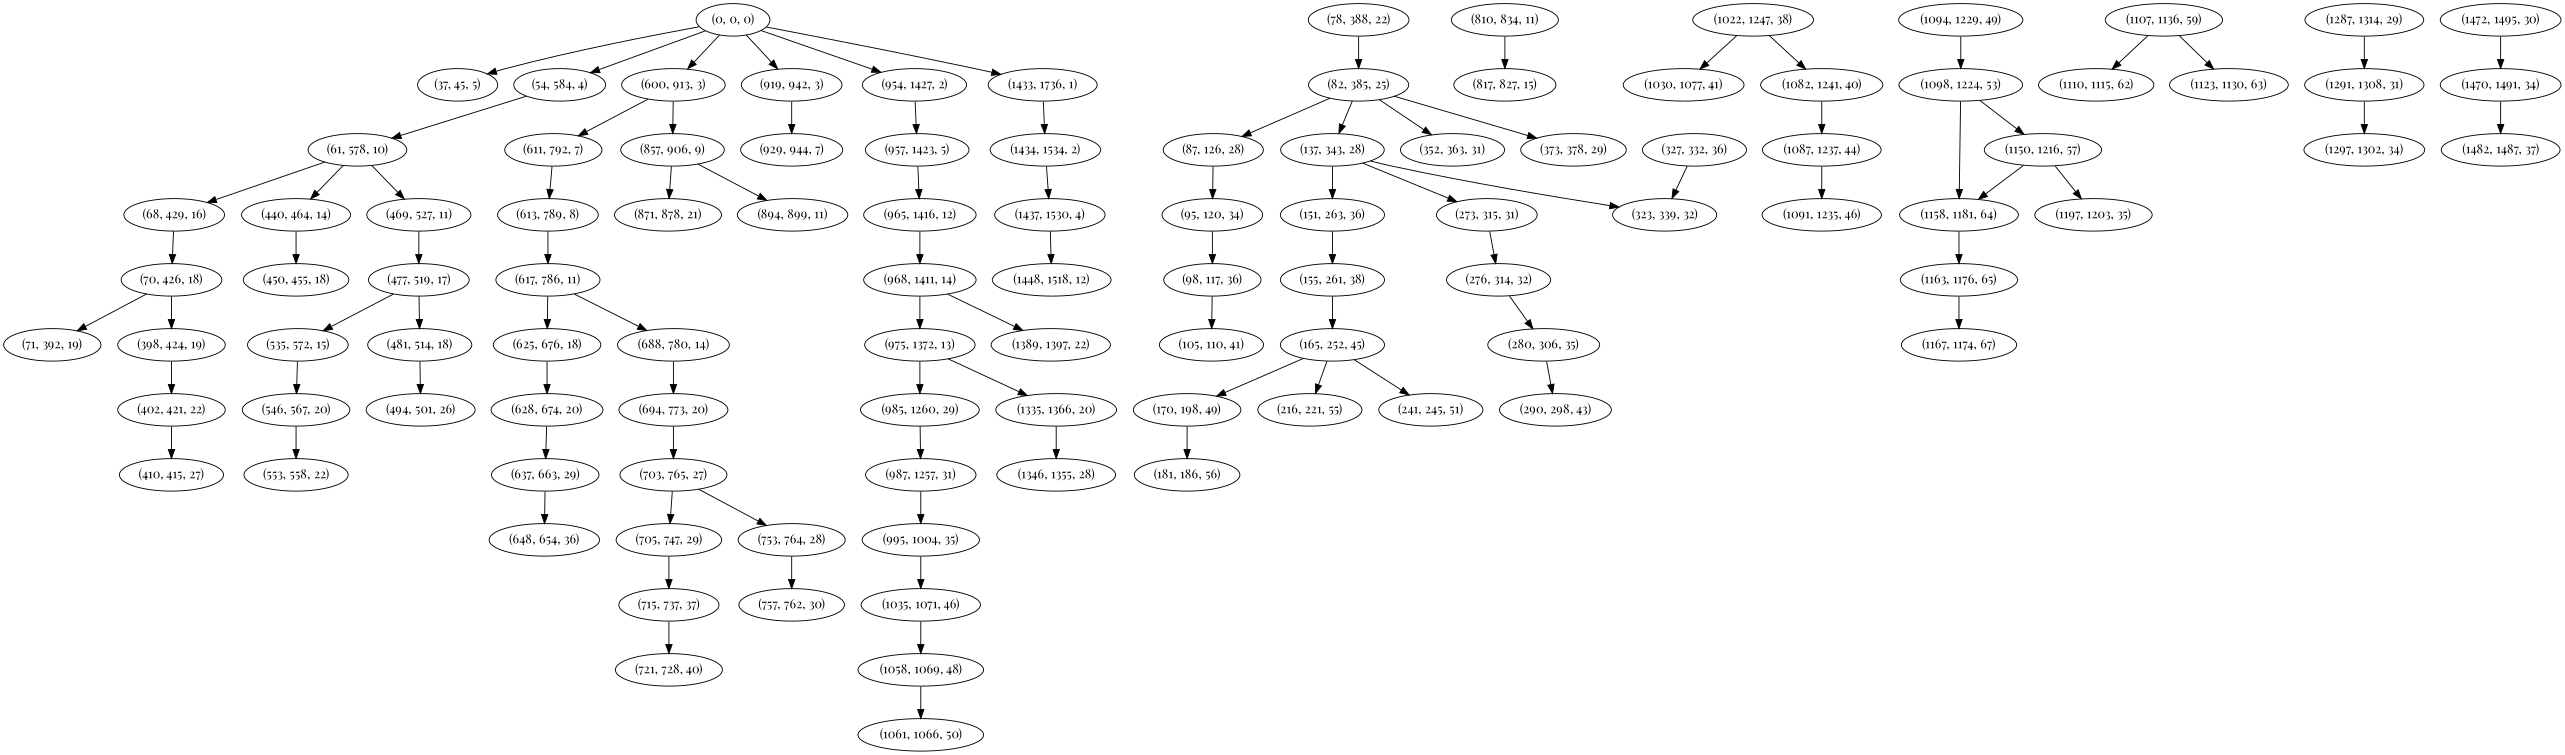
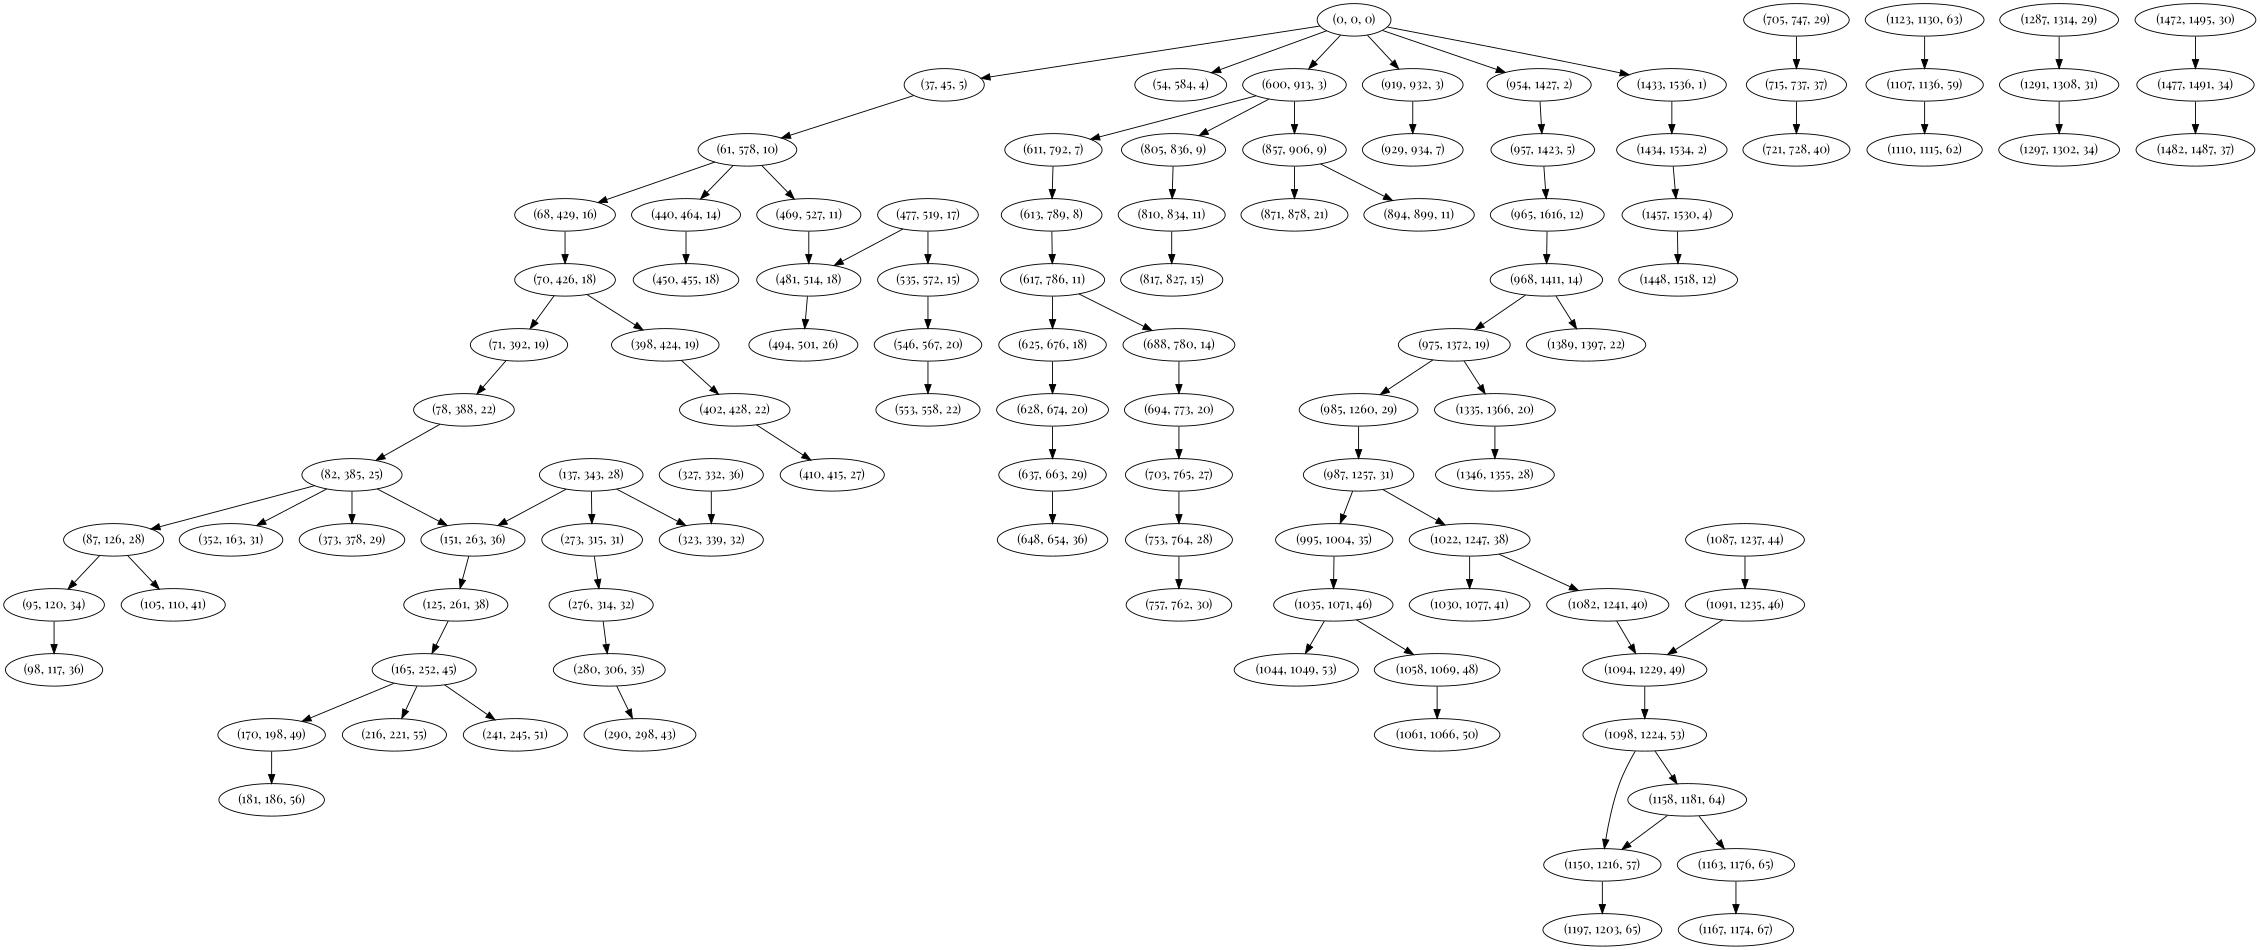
(2193, 49) -> (1925, 48)
(792, 85) -> (1413, 85)
(1043, 85) -> (1672, 85)
(2501, 85) -> (2195, 85)
(1347, 113) -> (408, 505)
(1822, 113) -> (1624, 633)
(463, 116) -> (852, 115)
(792, 150) -> (1413, 150)
none -> (1174, 150)
(1452, 150) -> (231, 540)
(2005, 180) -> (1648, 830)
(920, 215) -> (1547, 215)
(1050, 215) -> (1677, 215)
(2093, 215) -> (1602, 930)
(419, 243) -> (809, 243)
(1332, 280) -> (456, 605)
(1212, 308) -> (140, 569)
(920, 345) -> (1454, 345)
none -> (494, 374)
(171, 410) -> (735, 410)
(671, 503) -> none
none -> (1410, 505)
none -> (1699, 635)
none -> (1296, 670)
